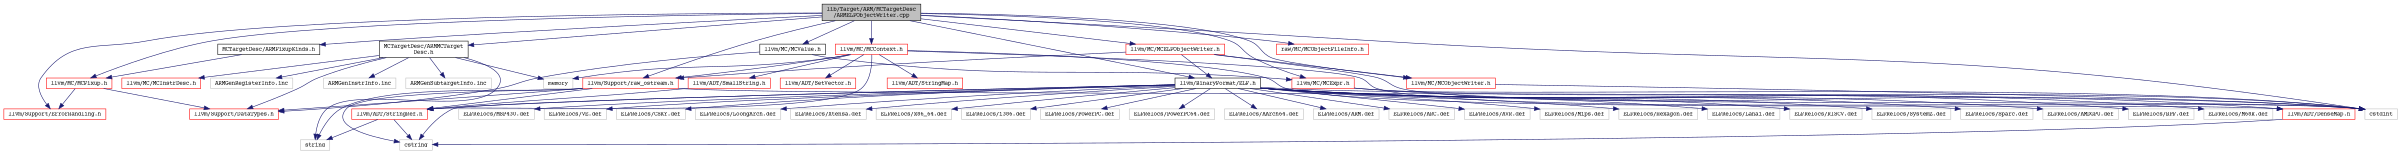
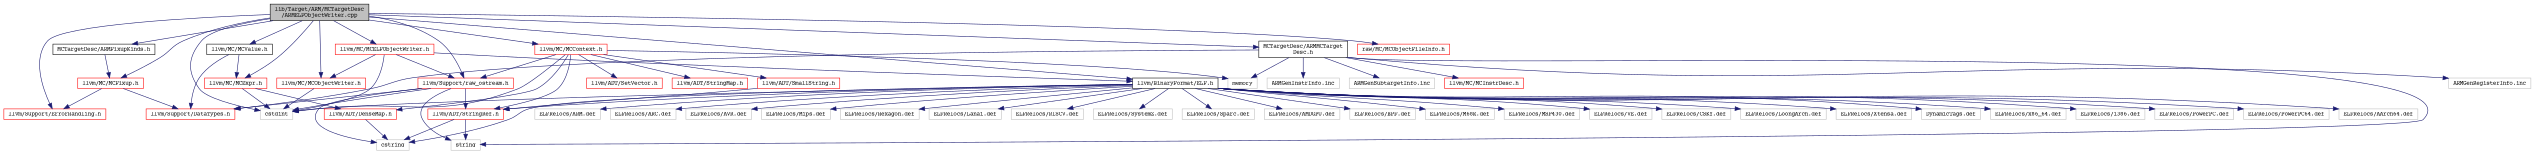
none -> (1951, 114)
